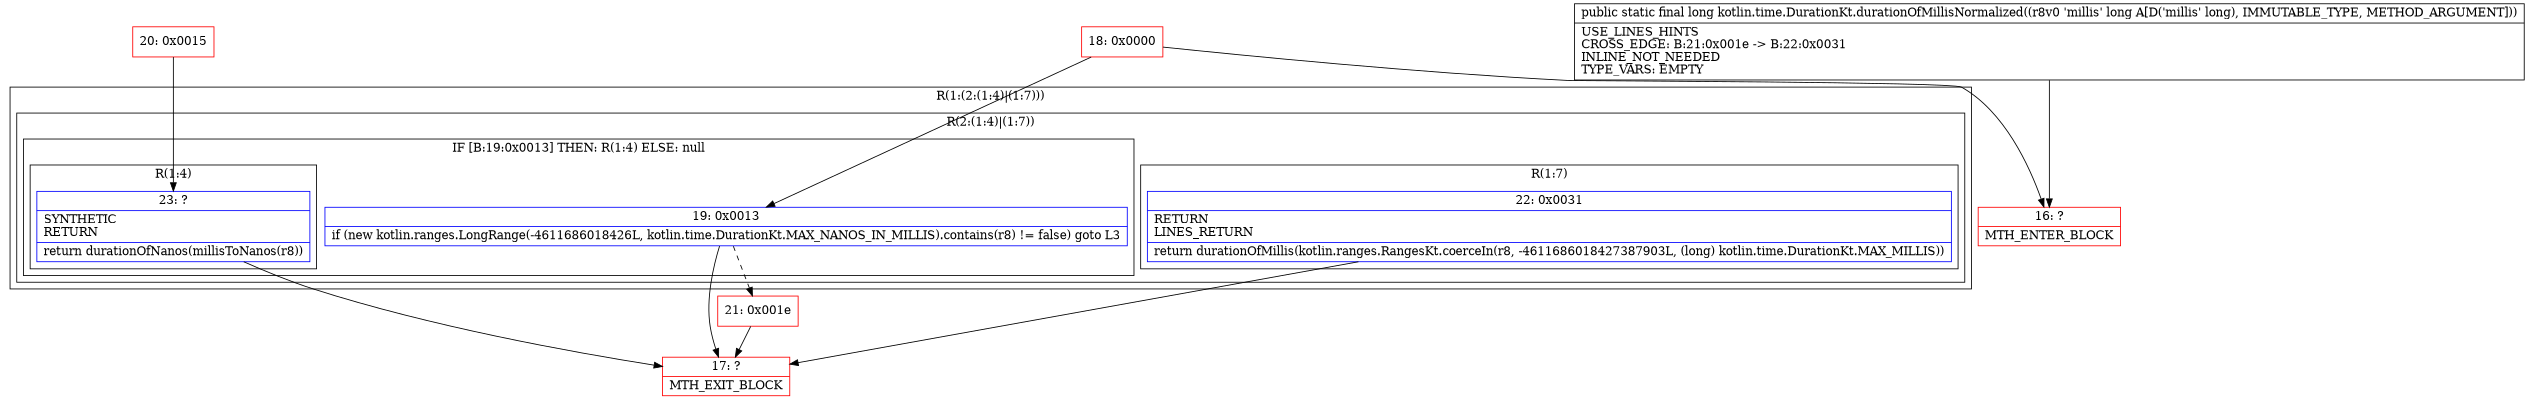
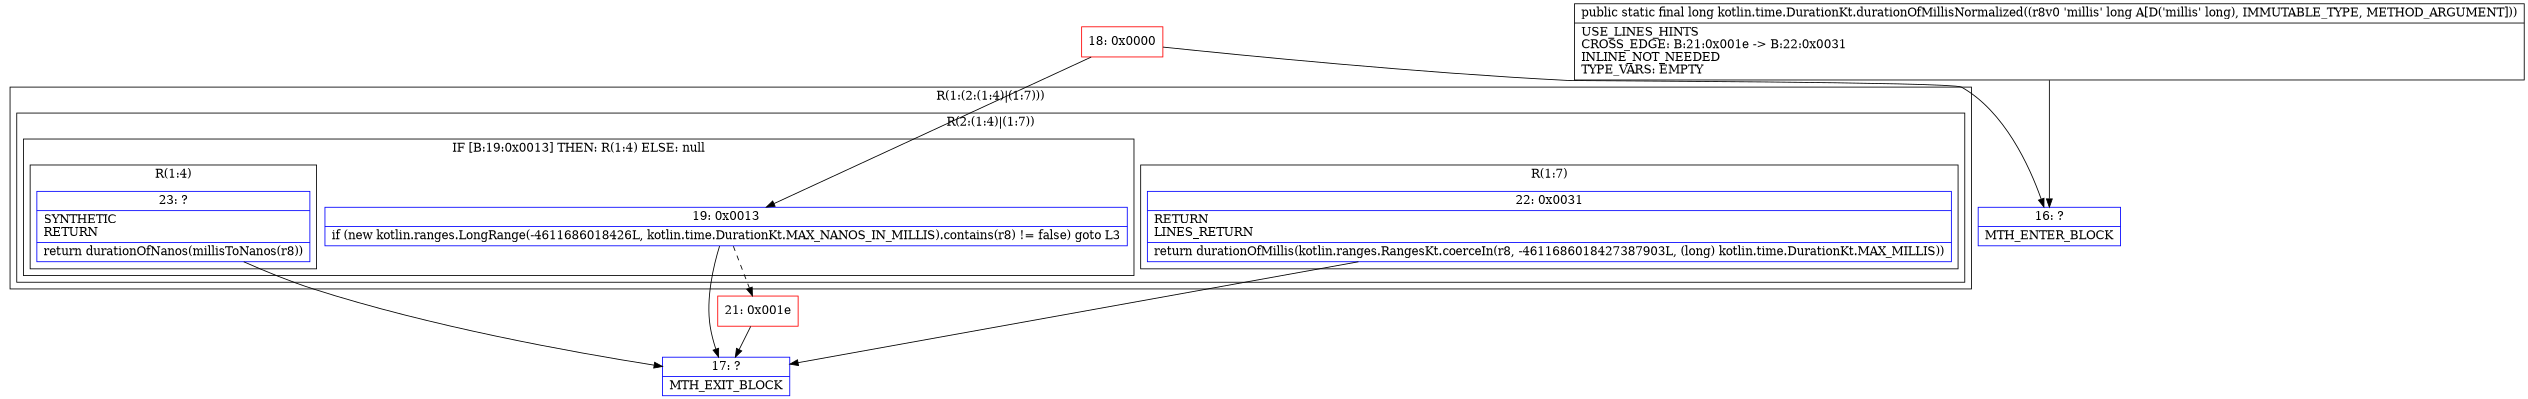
(173, 42) -> none
(2049, 227) -> (2049, 227)
(726, 376) -> (726, 376)
